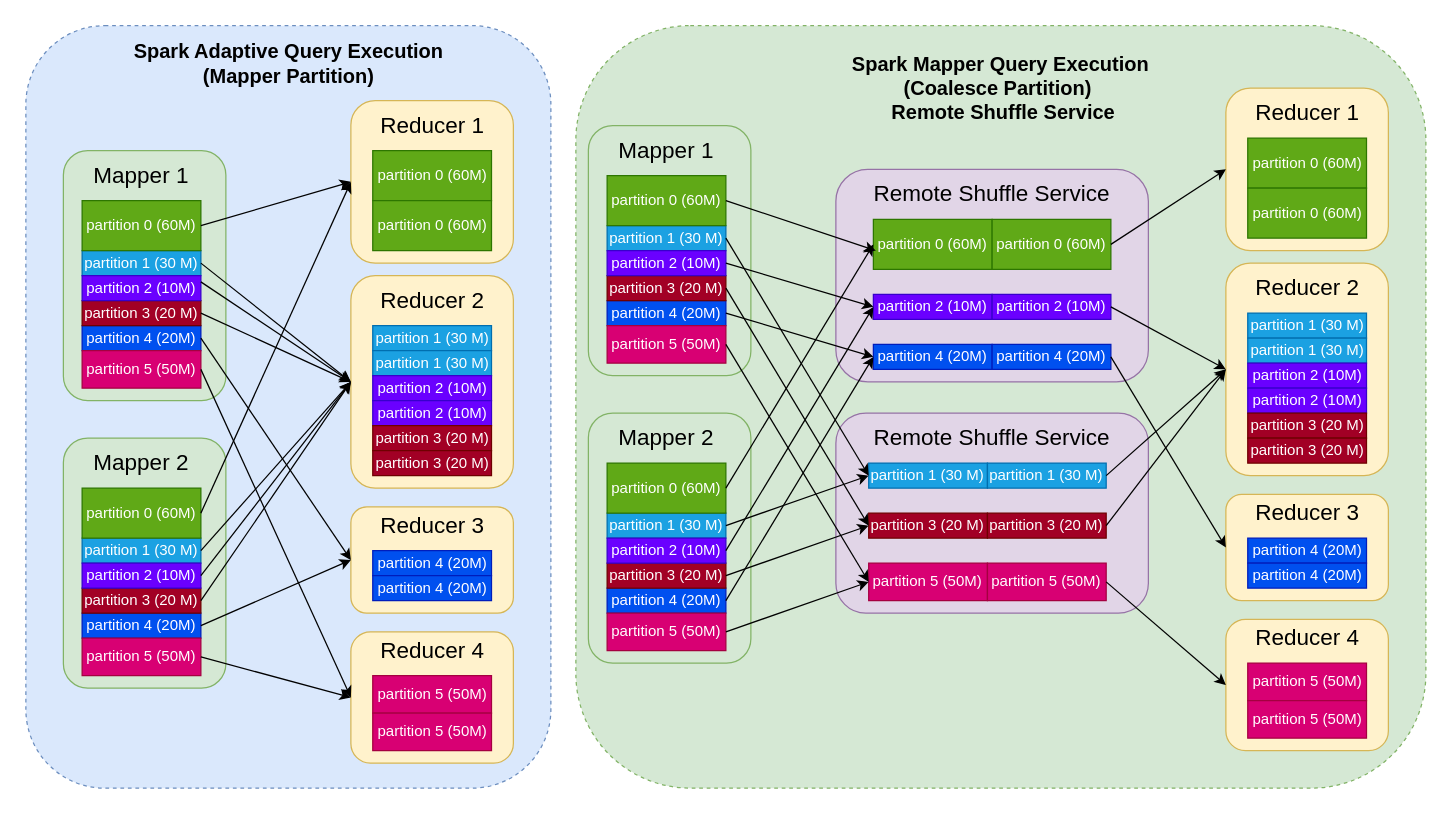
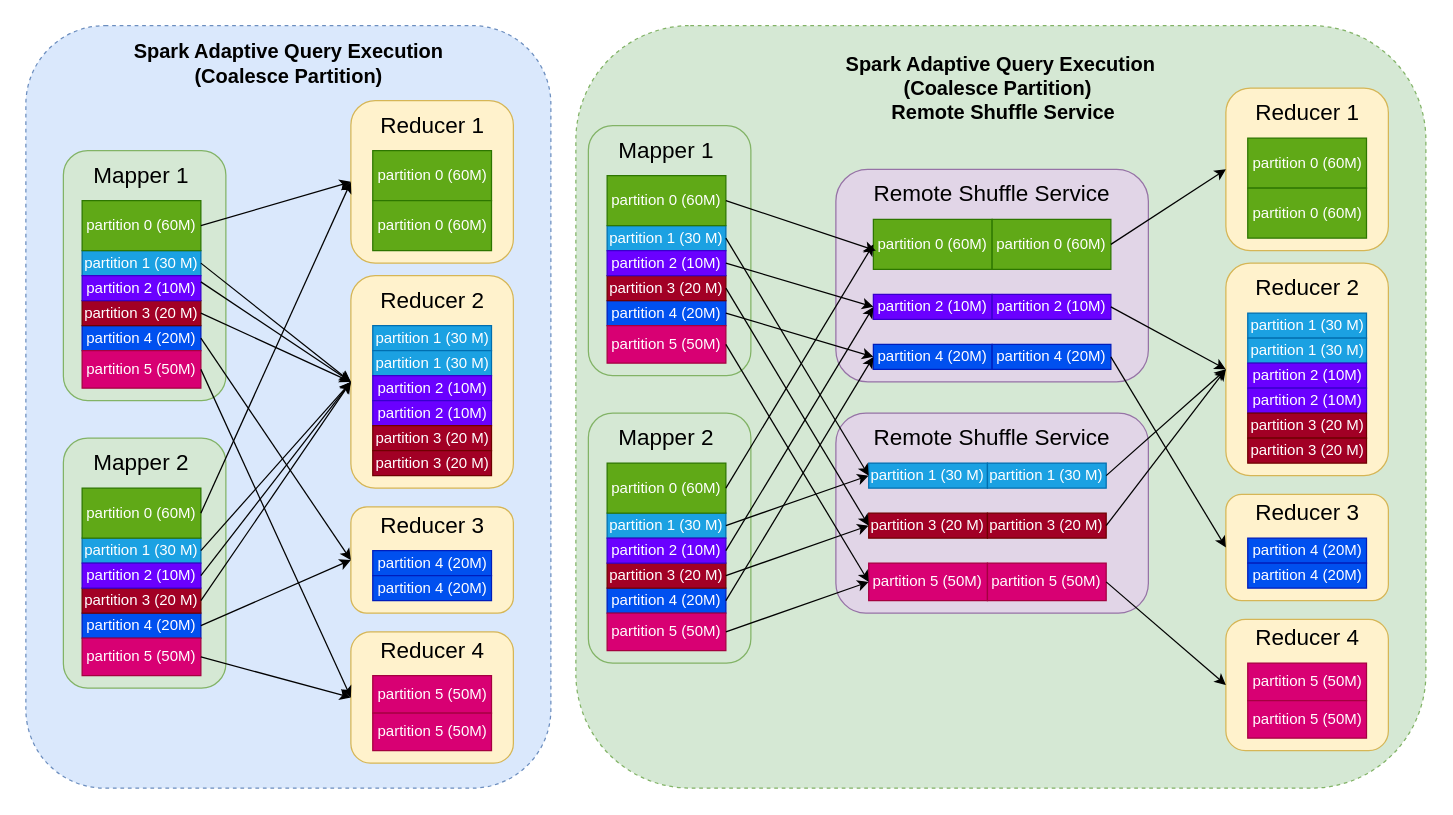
(289, 63) -> (289, 63)
(1001, 88) -> (1001, 88)
